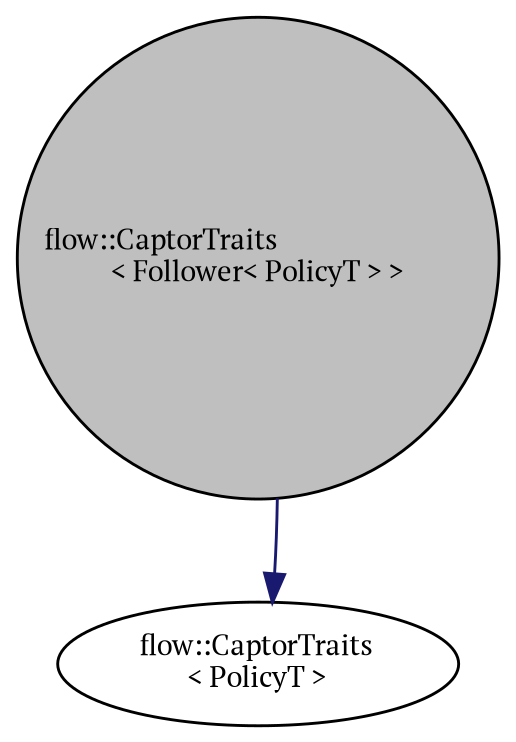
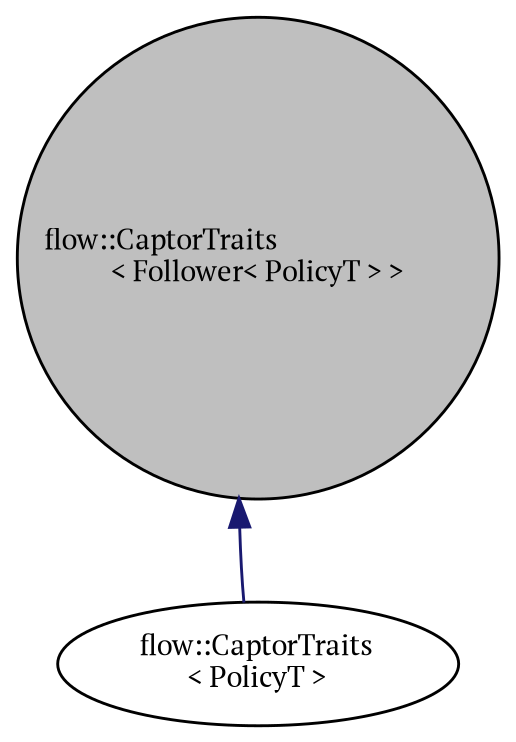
(276, 536) -> (241, 565)
